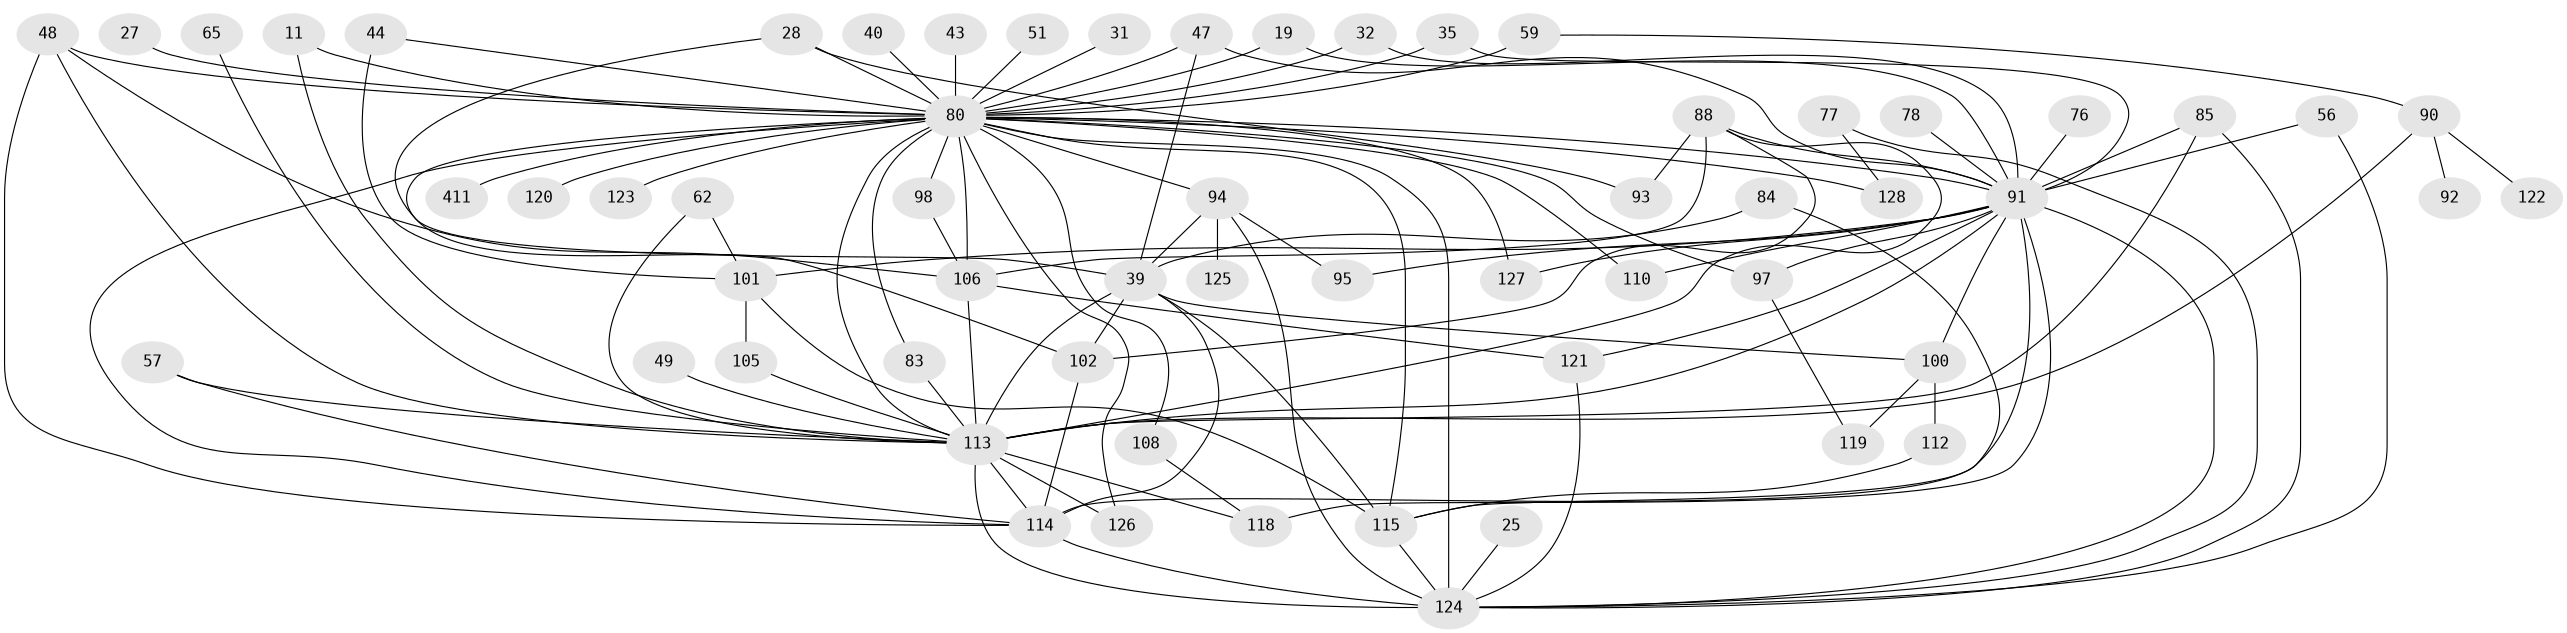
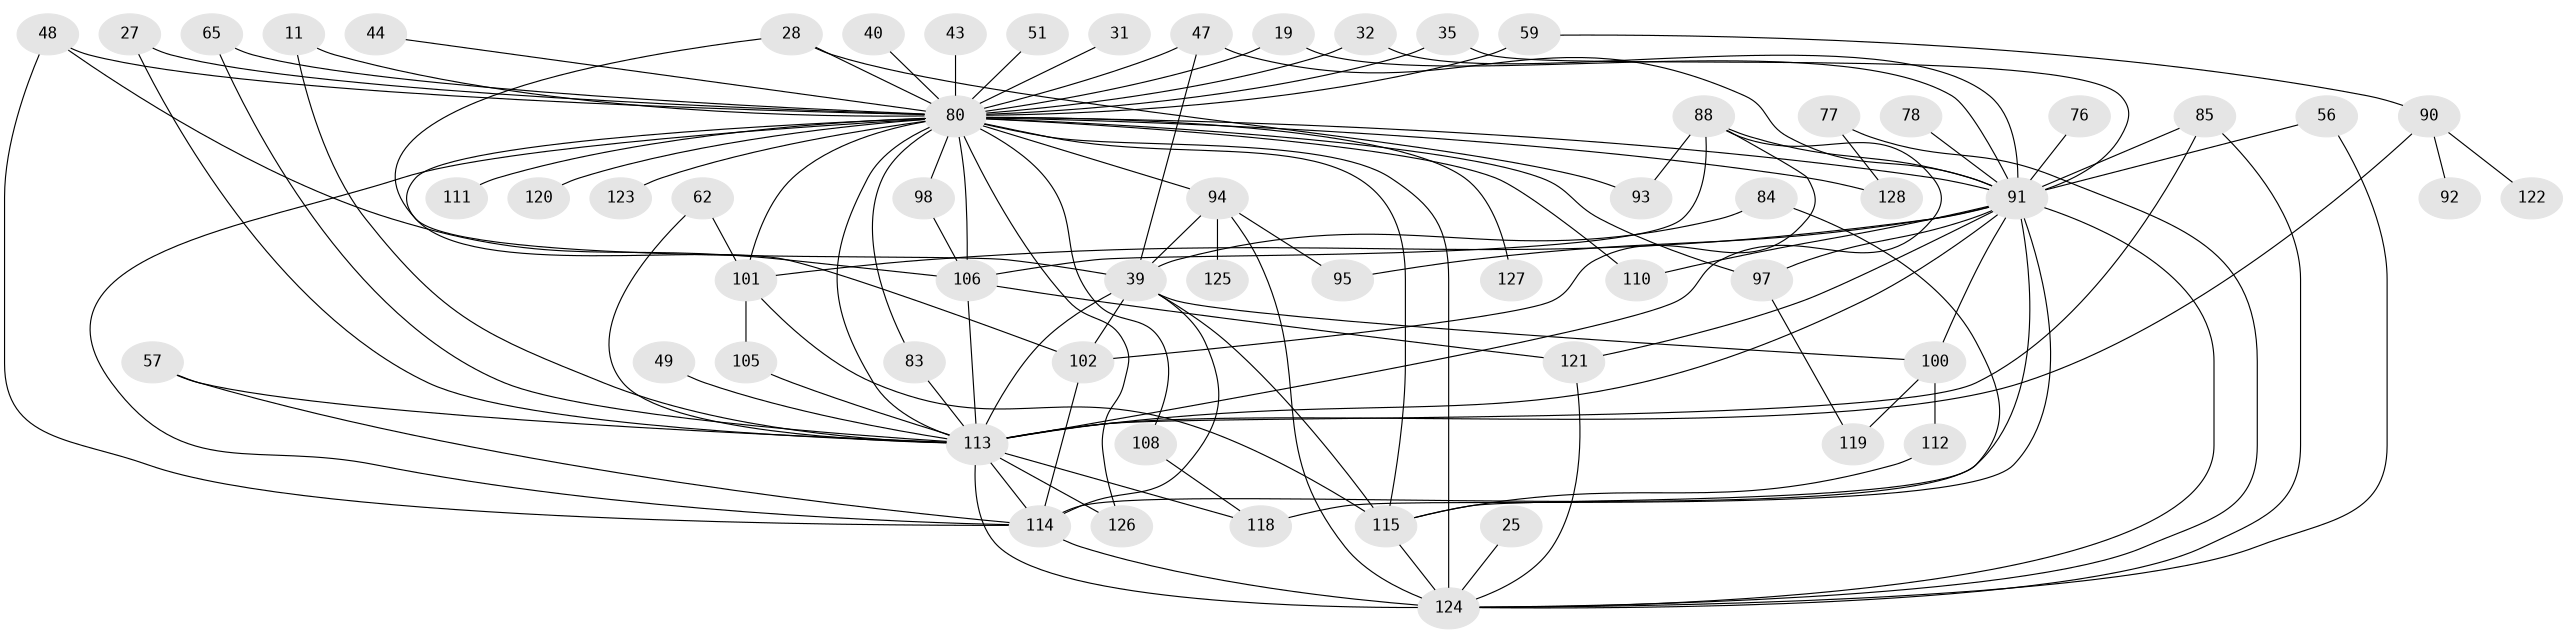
none -> (405, 79)
(457, 198) -> (457, 198)
(1764, 239) -> none
(465, 251) -> (814, 162)
(425, 402) -> (465, 395)
